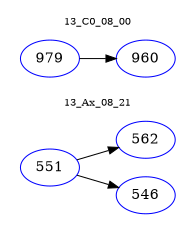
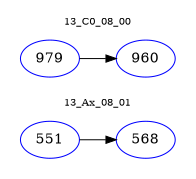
(98, 103) -> (98, 103)
(146, 140) -> (146, 140)
(146, 195) -> none
